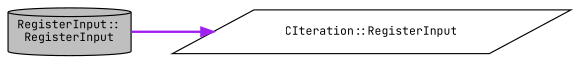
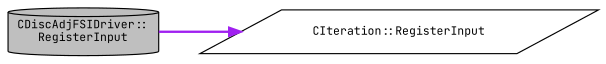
(70, 32) -> (83, 32)
